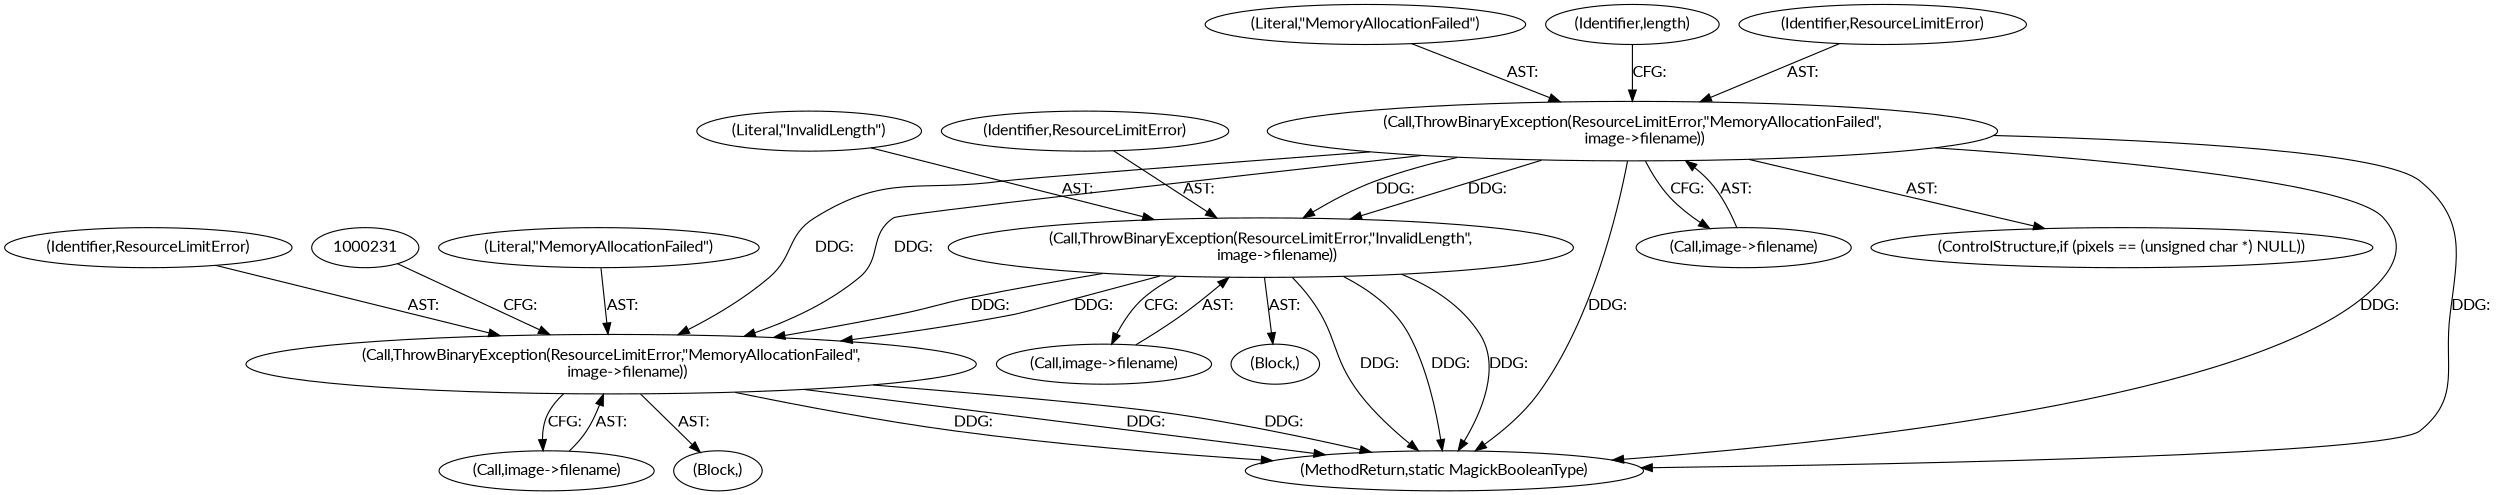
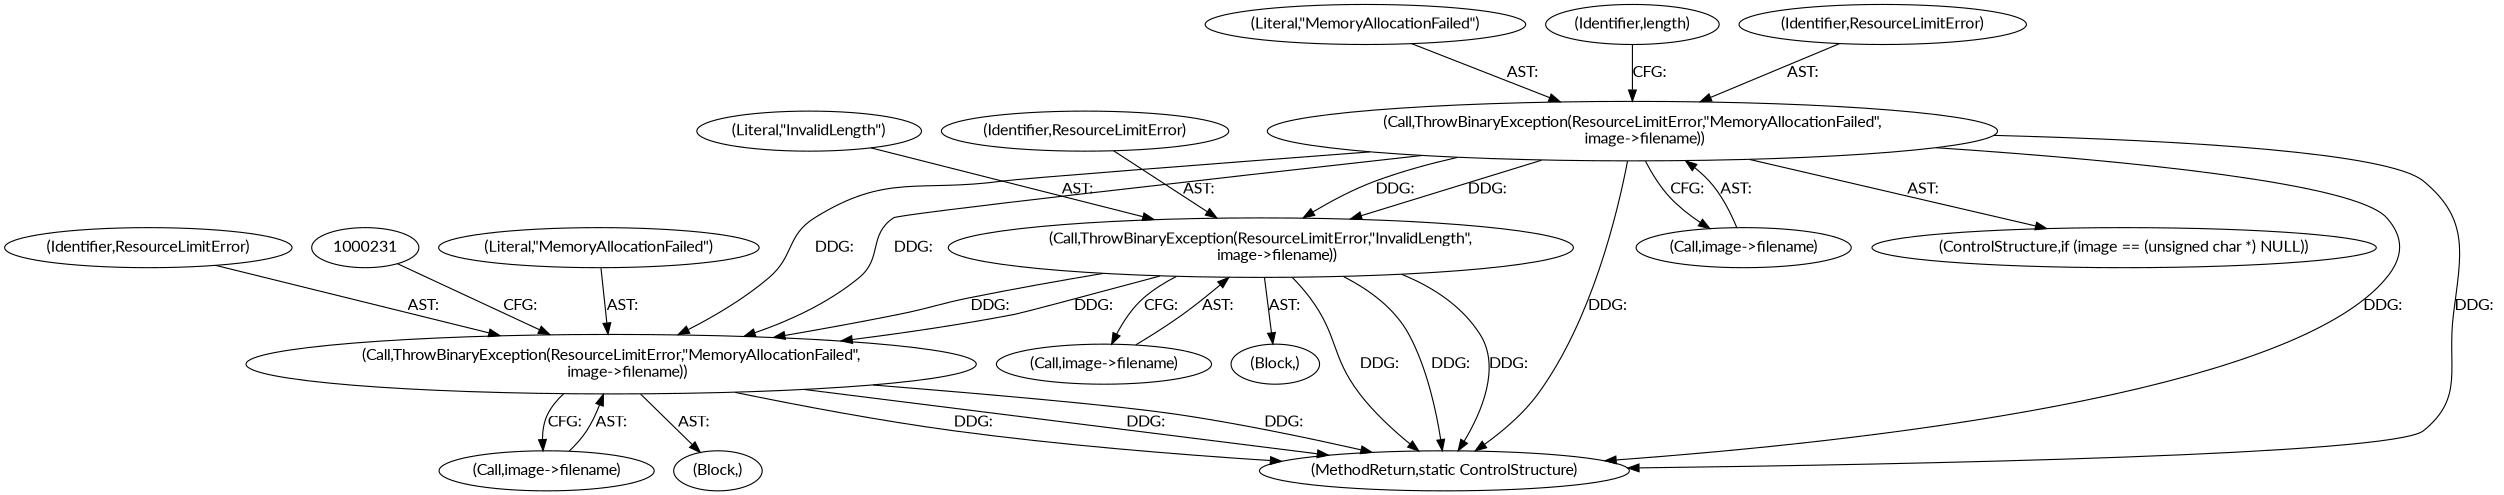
(2122, 248) -> (2124, 248)
(1444, 471) -> (1444, 471)
